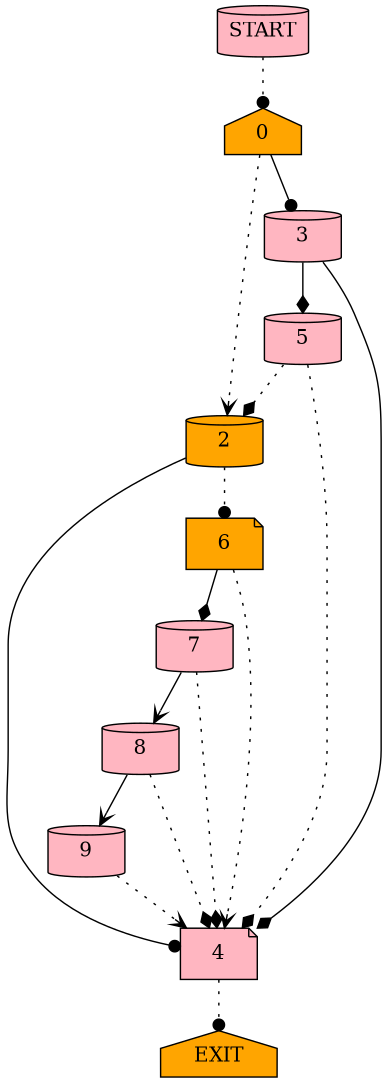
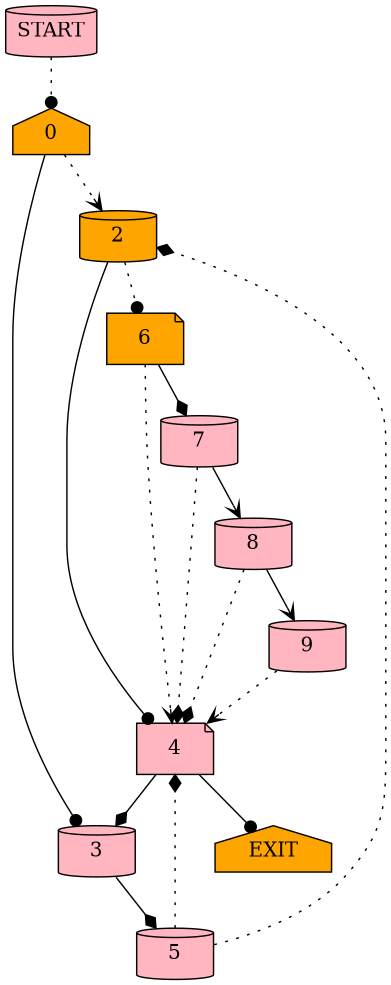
(381, 603) -> (141, 793)
(219, 999) -> (223, 799)
